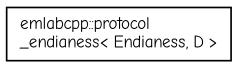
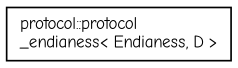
(119, 34) -> (119, 34)
